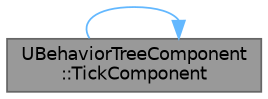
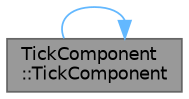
(134, 65) -> (94, 65)
